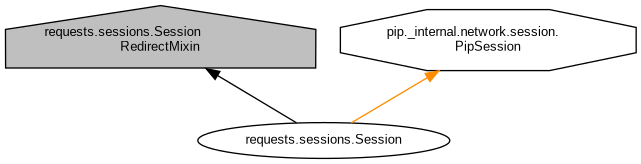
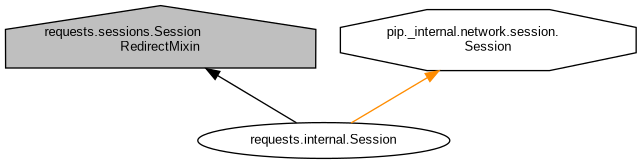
(488, 40) -> (488, 40)
(324, 141) -> (324, 141)
